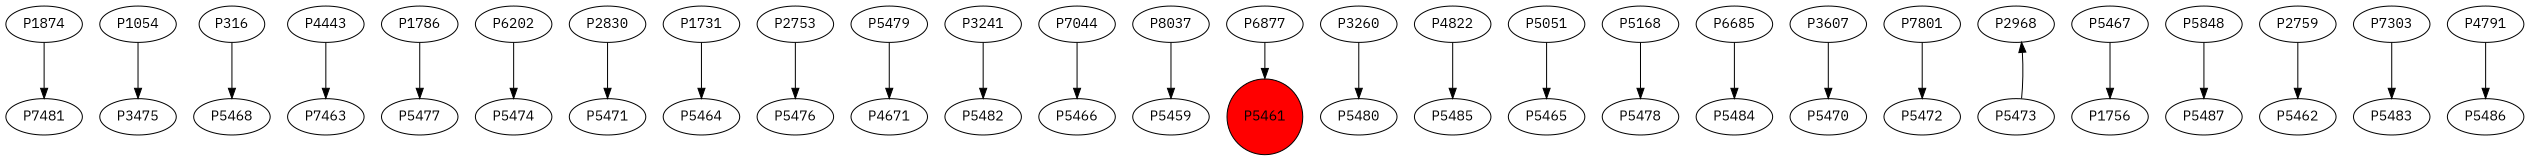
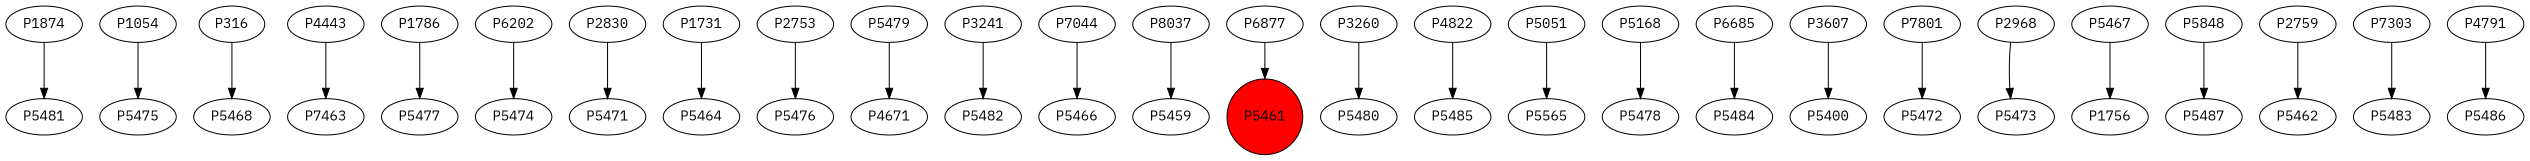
(2023, 76) -> (2009, 65)
(44, 117) -> (44, 117)
(138, 117) -> (138, 117)
(1547, 117) -> (1547, 117)
(1828, 117) -> (1828, 117)
